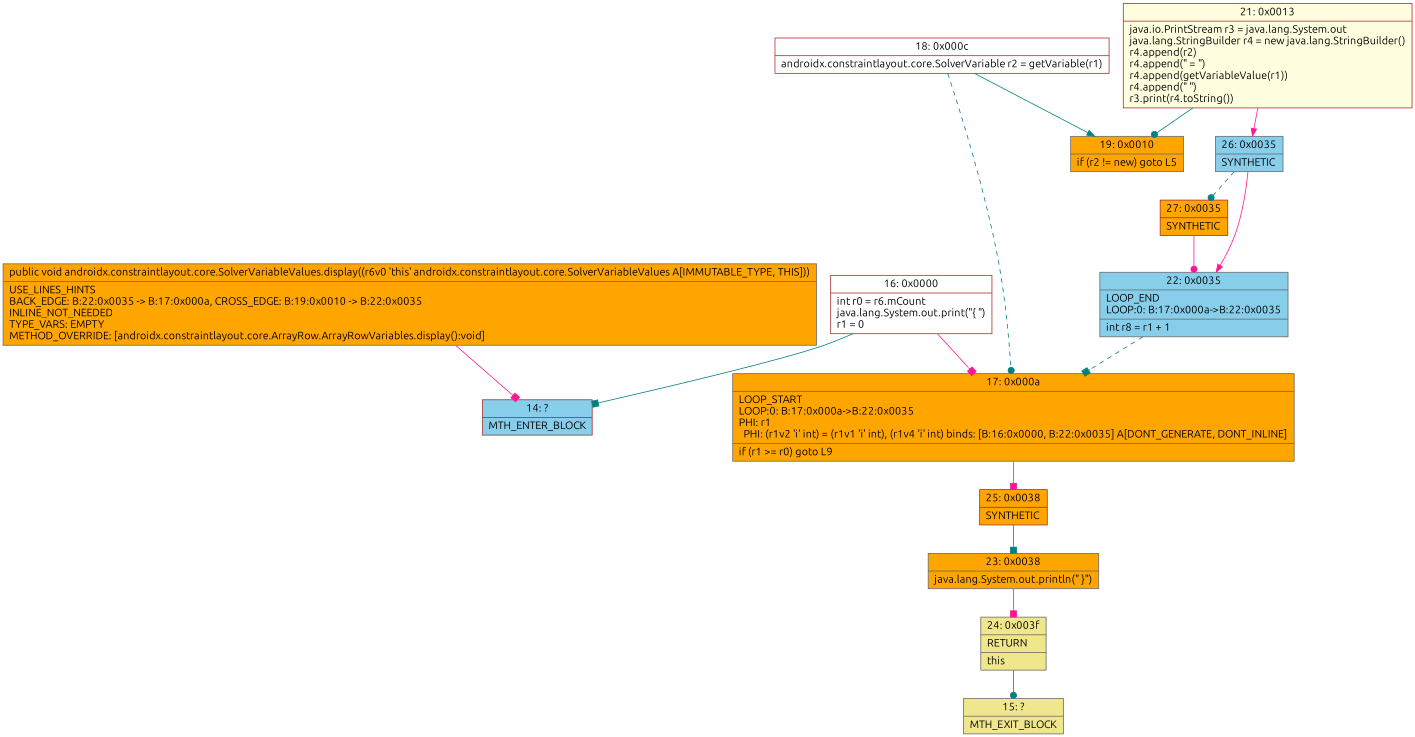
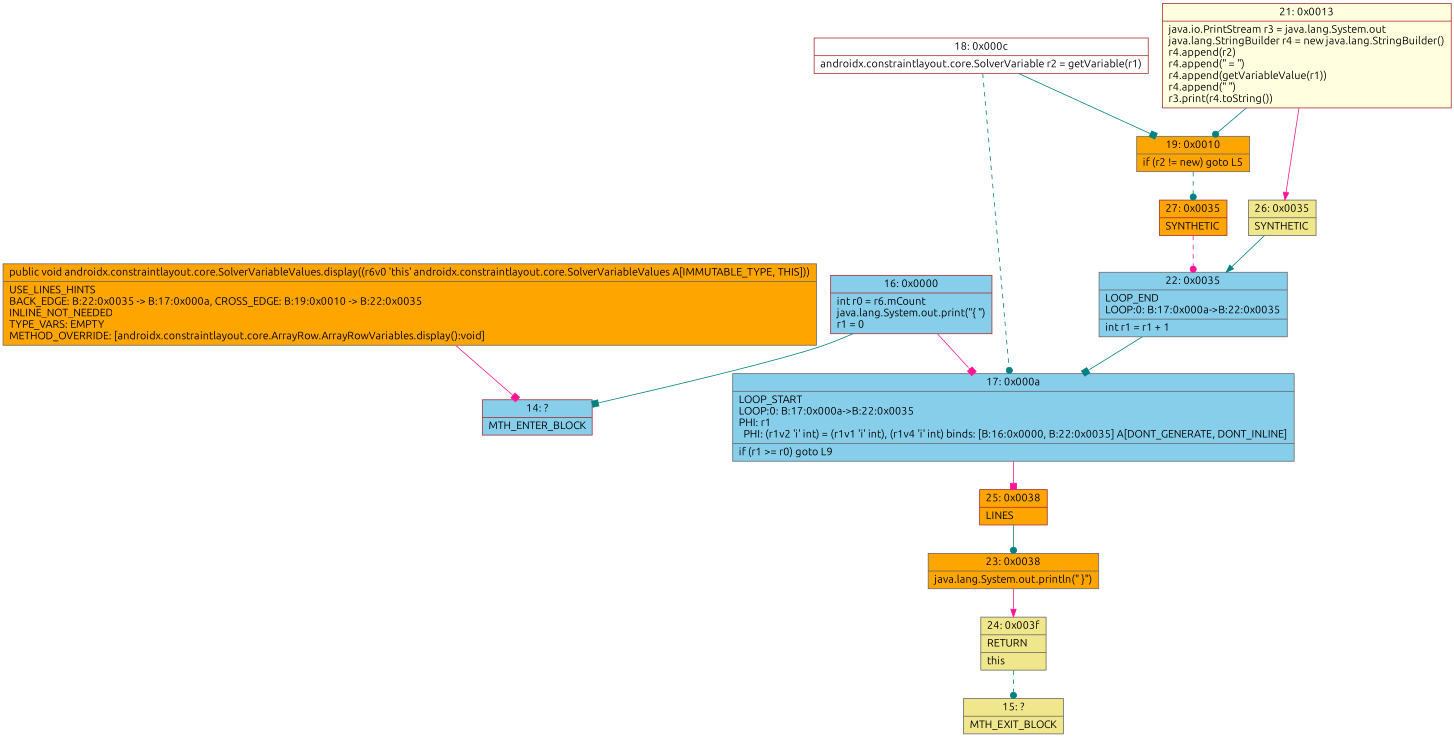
(1031, 103) -> (1084, 103)
(1249, 154) -> (1282, 218)
(1224, 184) -> (1193, 183)
(1240, 220) -> (1248, 251)
(1194, 251) -> (1193, 251)
(911, 305) -> (911, 305)
(1139, 328) -> (1138, 328)
(1116, 353) -> (1116, 353)
(1013, 417) -> (1013, 417)
(1013, 516) -> (1000, 516)
(1013, 535) -> (1013, 536)
(1013, 599) -> (1013, 599)
(1013, 681) -> (1013, 681)
